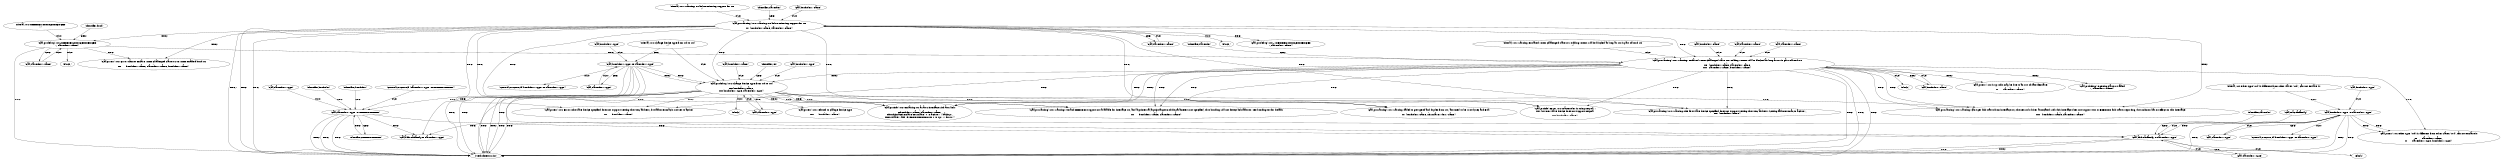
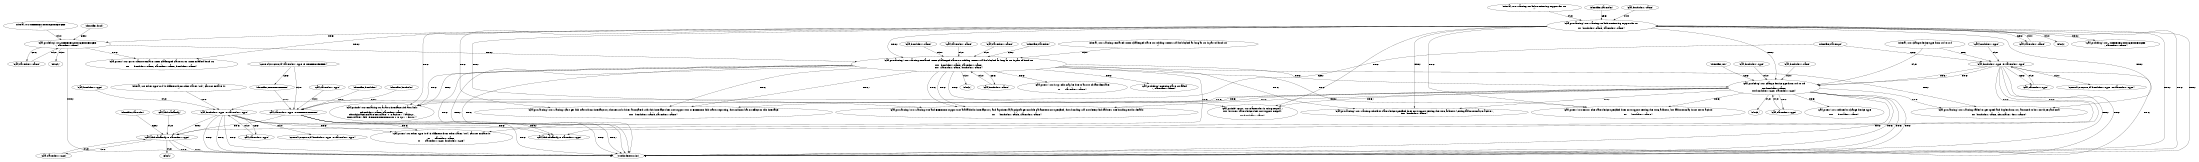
none -> (1830, 44)
(2296, 112) -> (169, 112)
(362, 124) -> (283, 75)
